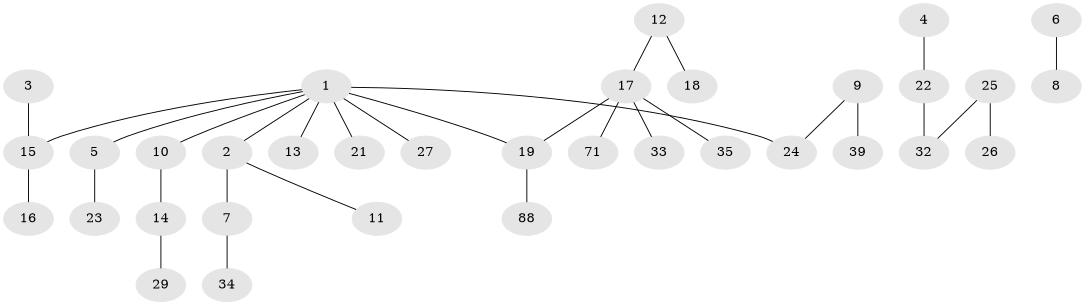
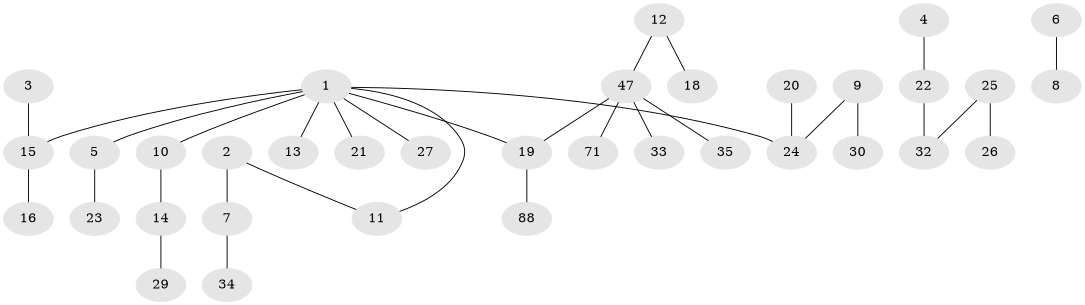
(626, 86) -> (626, 86)
none -> (792, 86)
(277, 120) -> (455, 132)
(858, 153) -> (858, 153)
